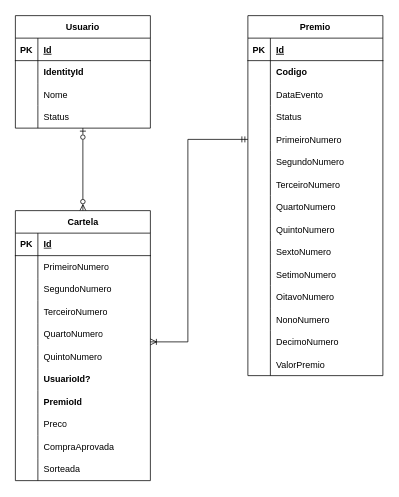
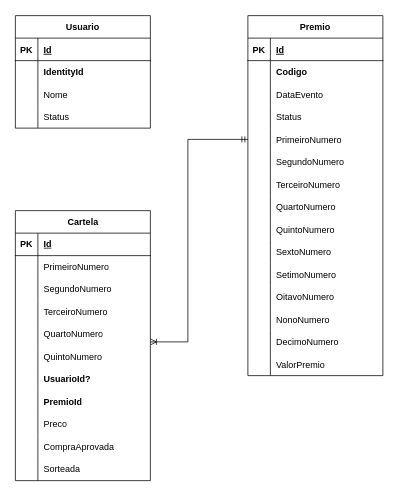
(83, 169) -> none
